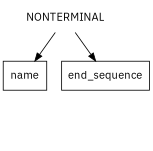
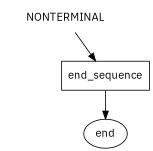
(25, 76) -> none
none -> (106, 134)
